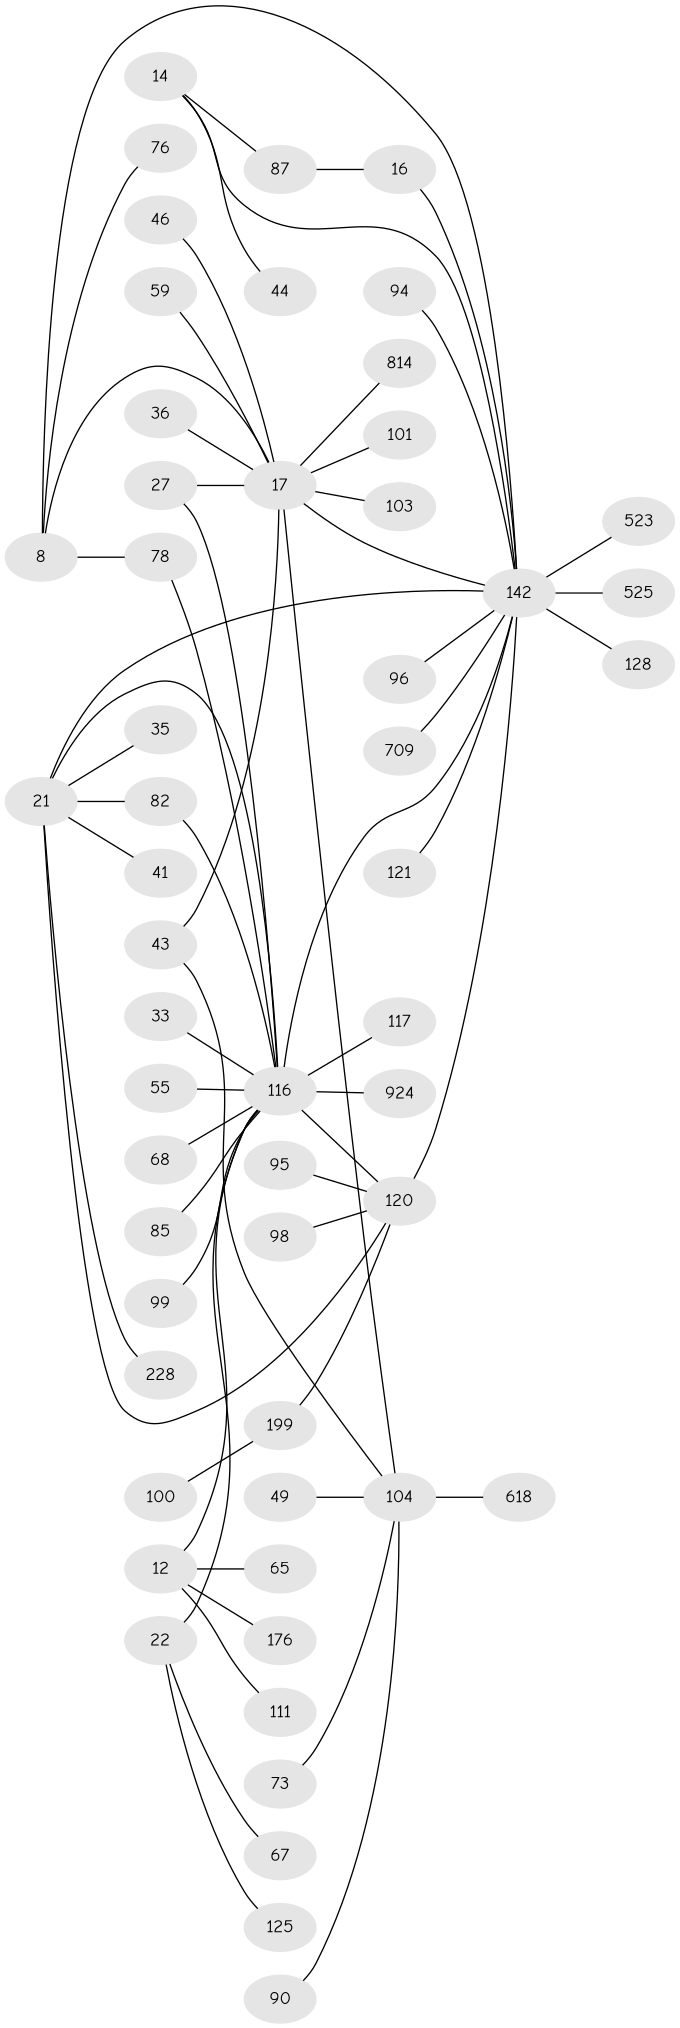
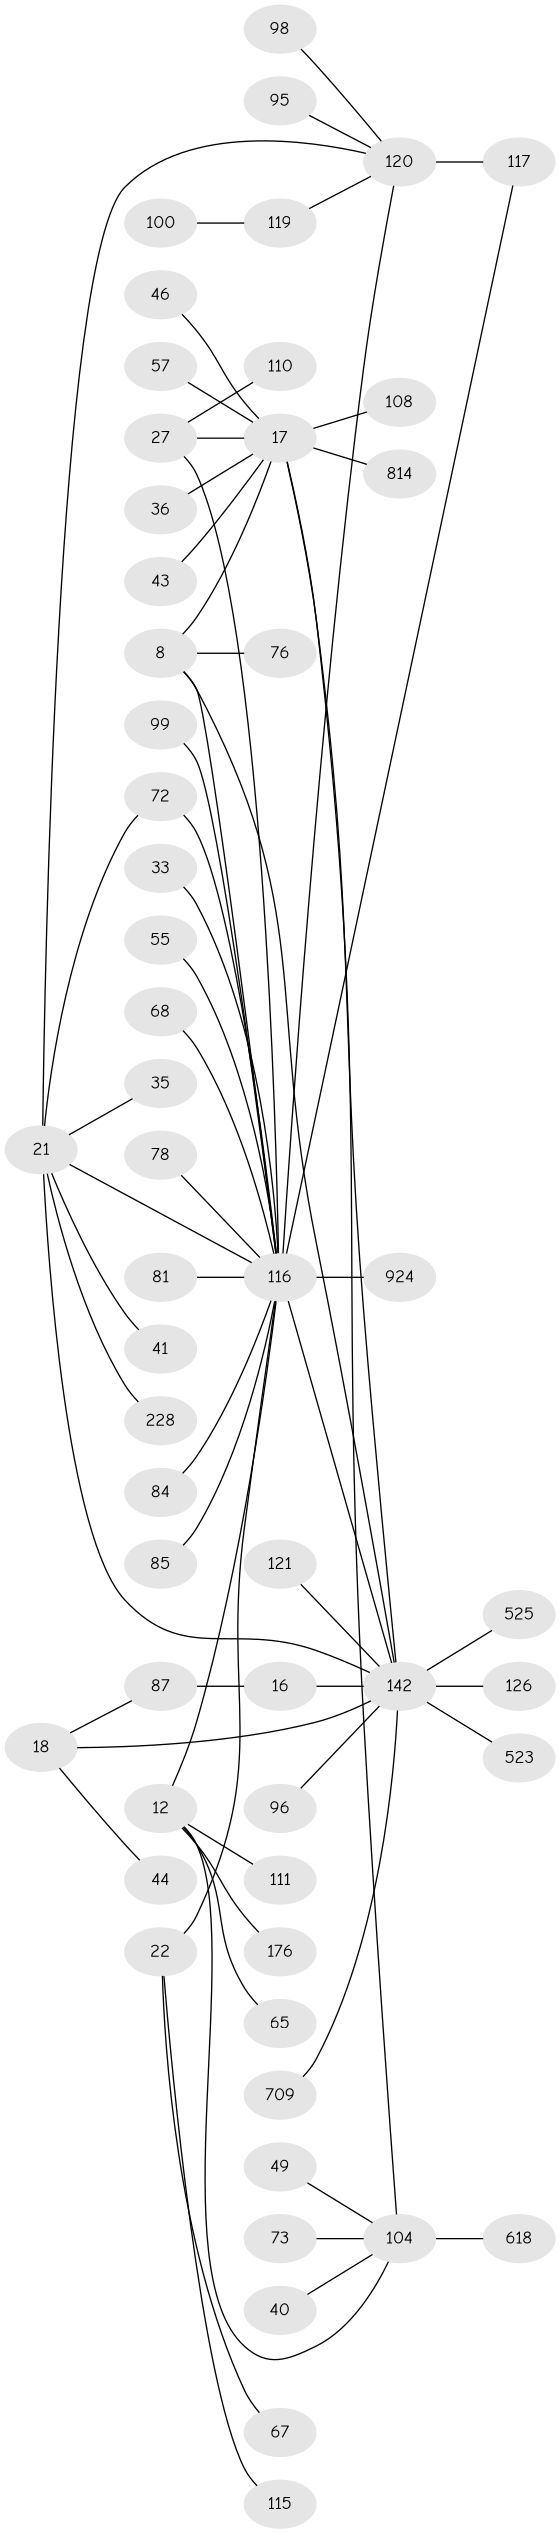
(161, 76) -> (41, 1747)
(161, 292) -> (161, 366)
(400, 292) -> none
none -> (280, 366)
(400, 435) -> none
(400, 507) -> (400, 402)
(101, 557) -> (239, 960)
(639, 665) -> (519, 1686)
(161, 801) -> (161, 797)
(486, 902) -> (460, 162)
(233, 1237) -> (205, 2183)
none -> (161, 1277)
(280, 1426) -> (280, 223)
none -> (161, 1492)
(280, 1927) -> (280, 2504)
(280, 1999) -> (280, 2310)
